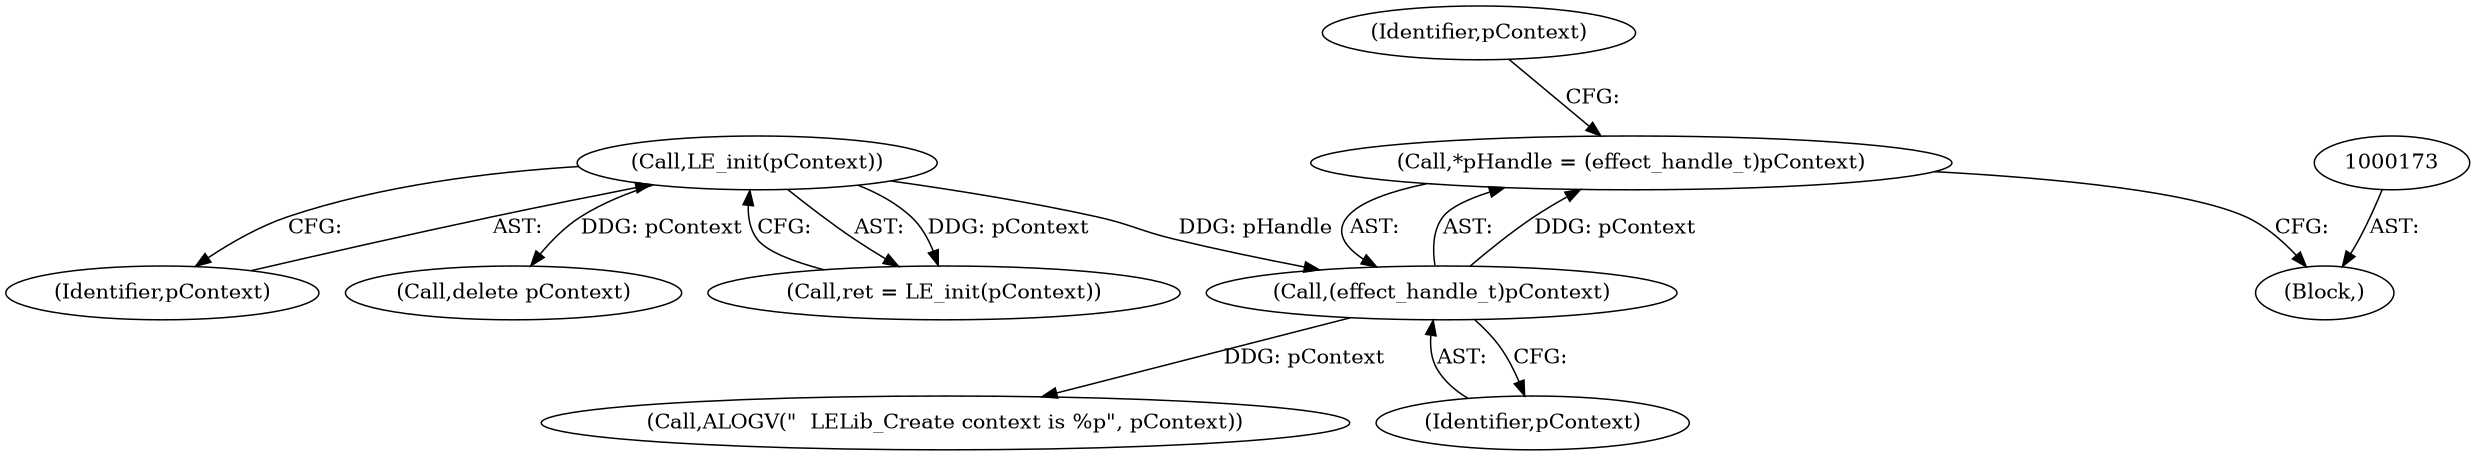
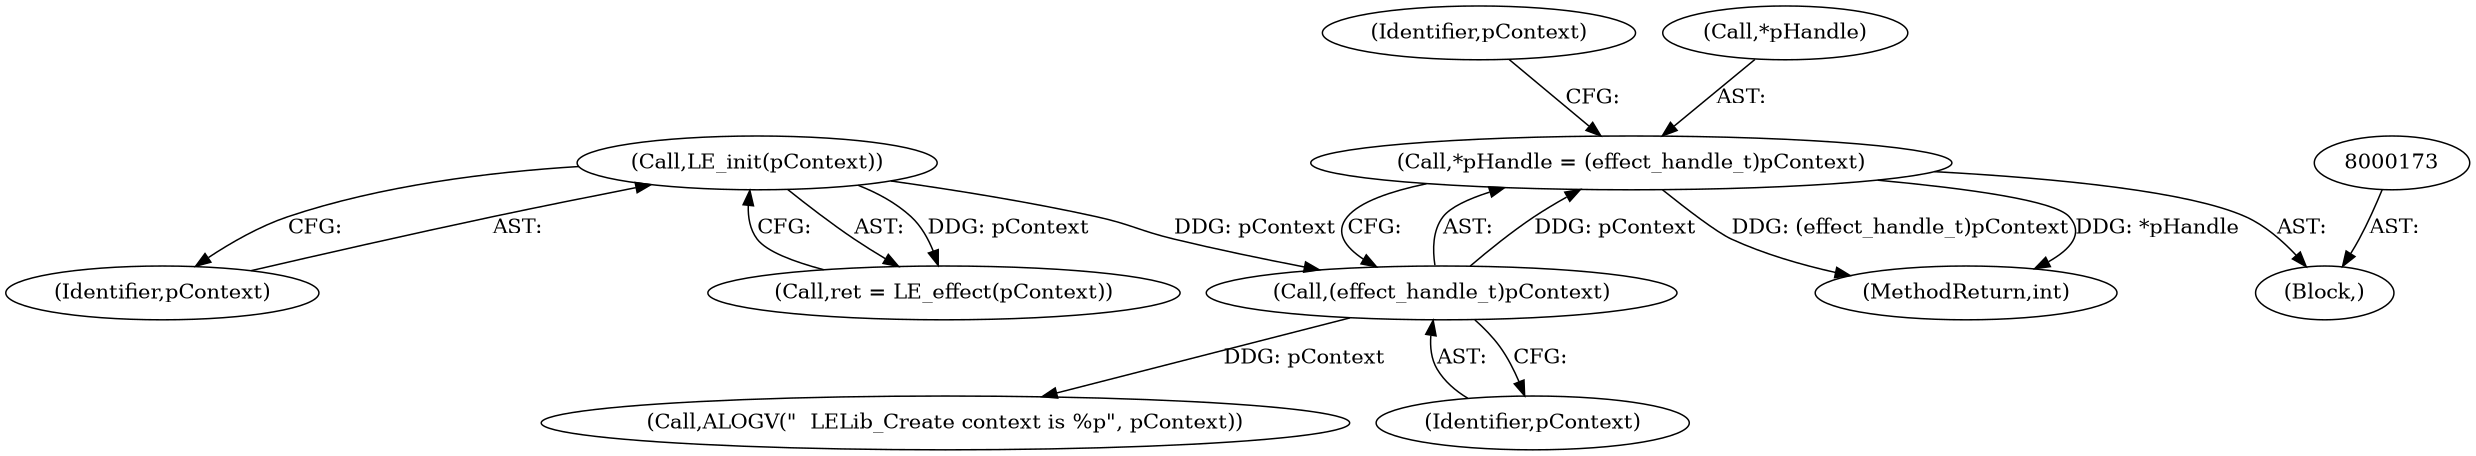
none -> (1785, 33)
(2392, 163) -> (2392, 163)
(1256, 228) -> (1256, 228)
(1378, 228) -> (1378, 228)
(2305, 228) -> (2305, 228)
(514, 293) -> none
(944, 293) -> (944, 293)
none -> (1966, 293)
